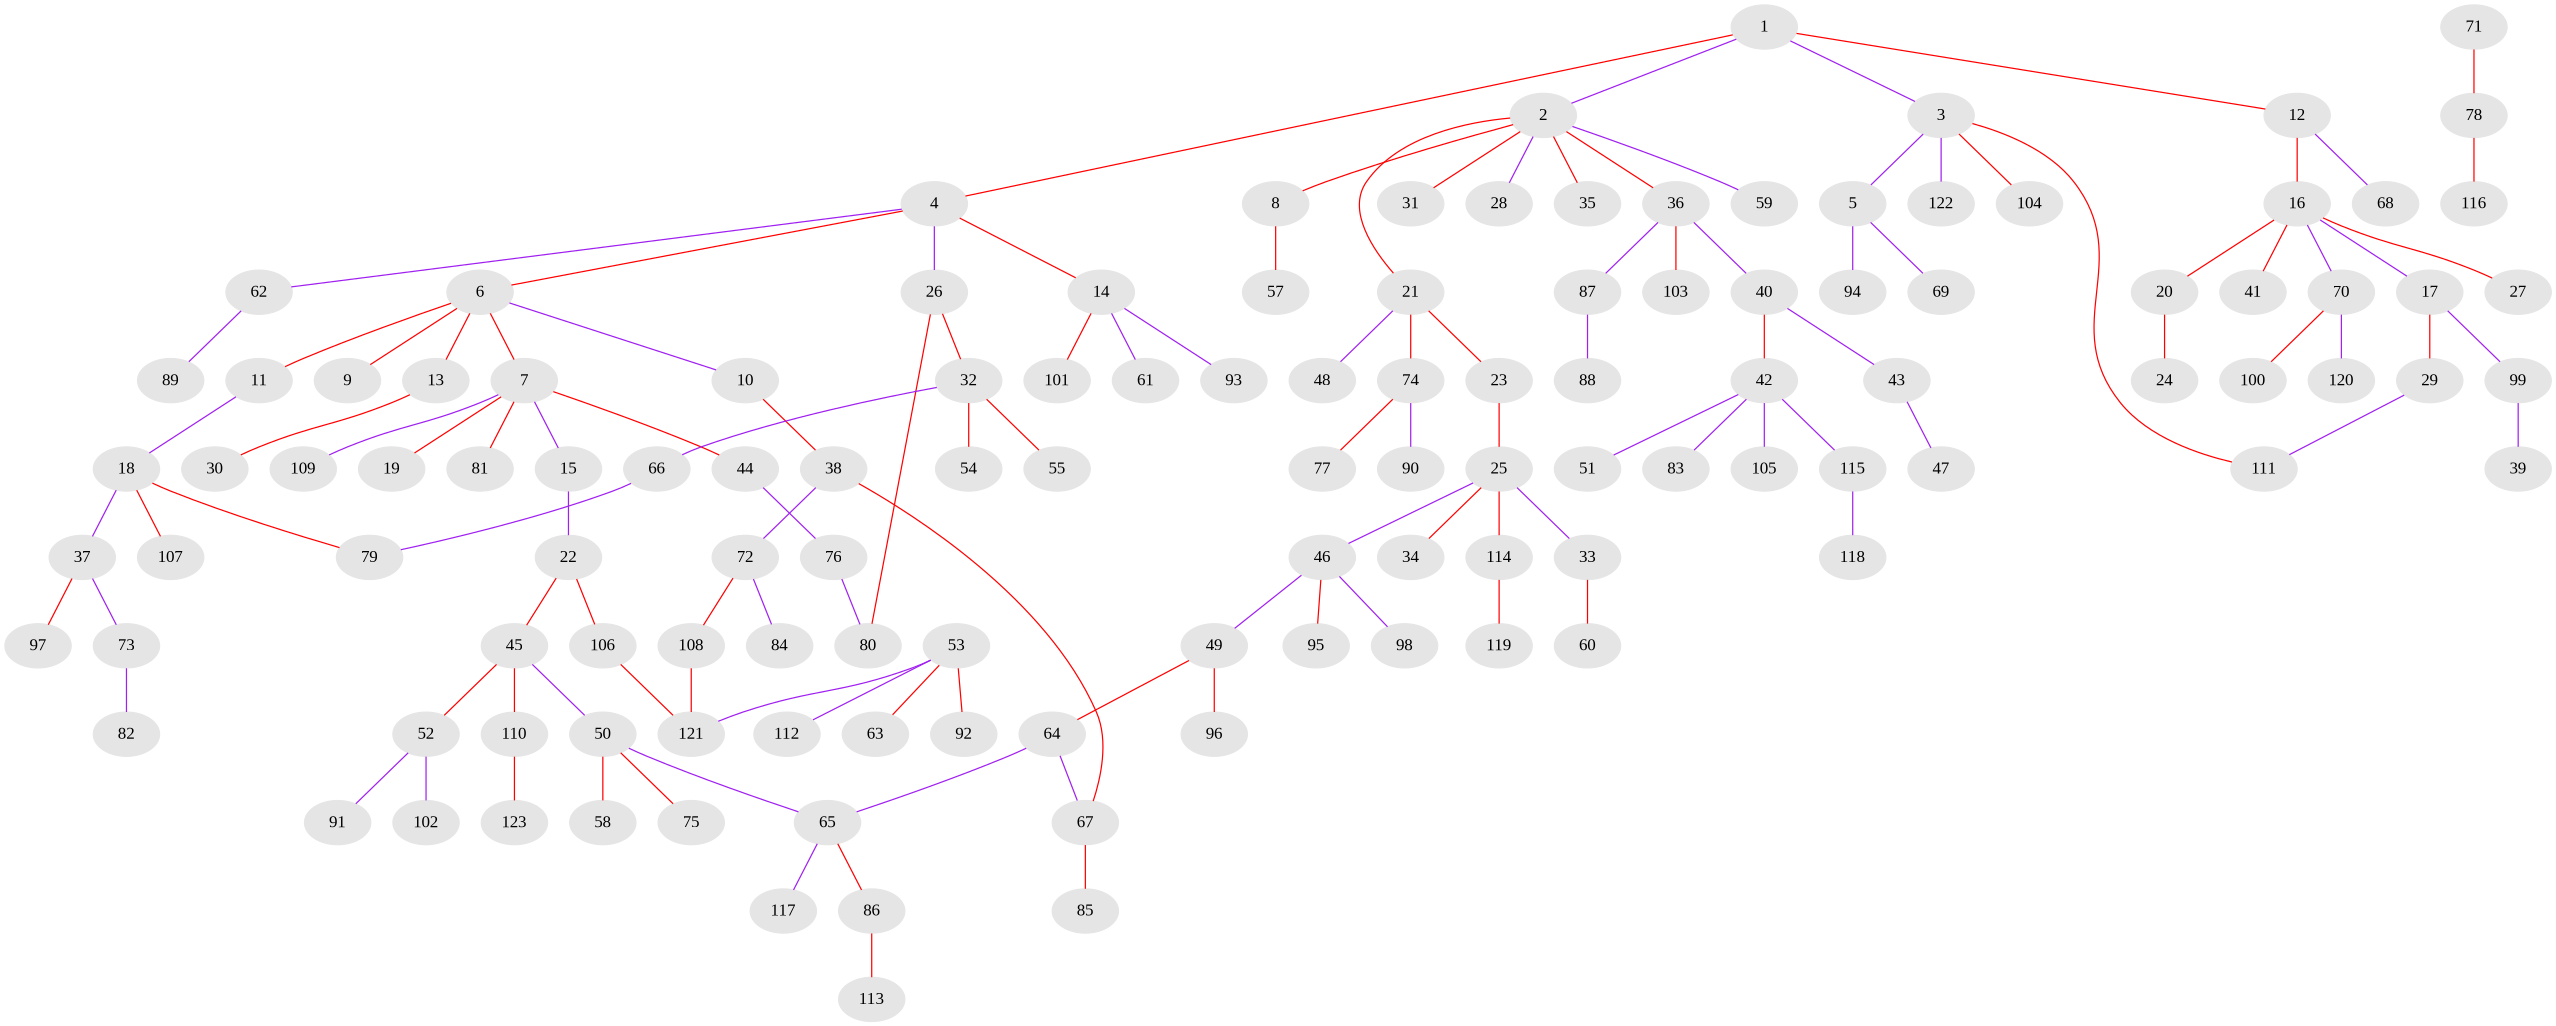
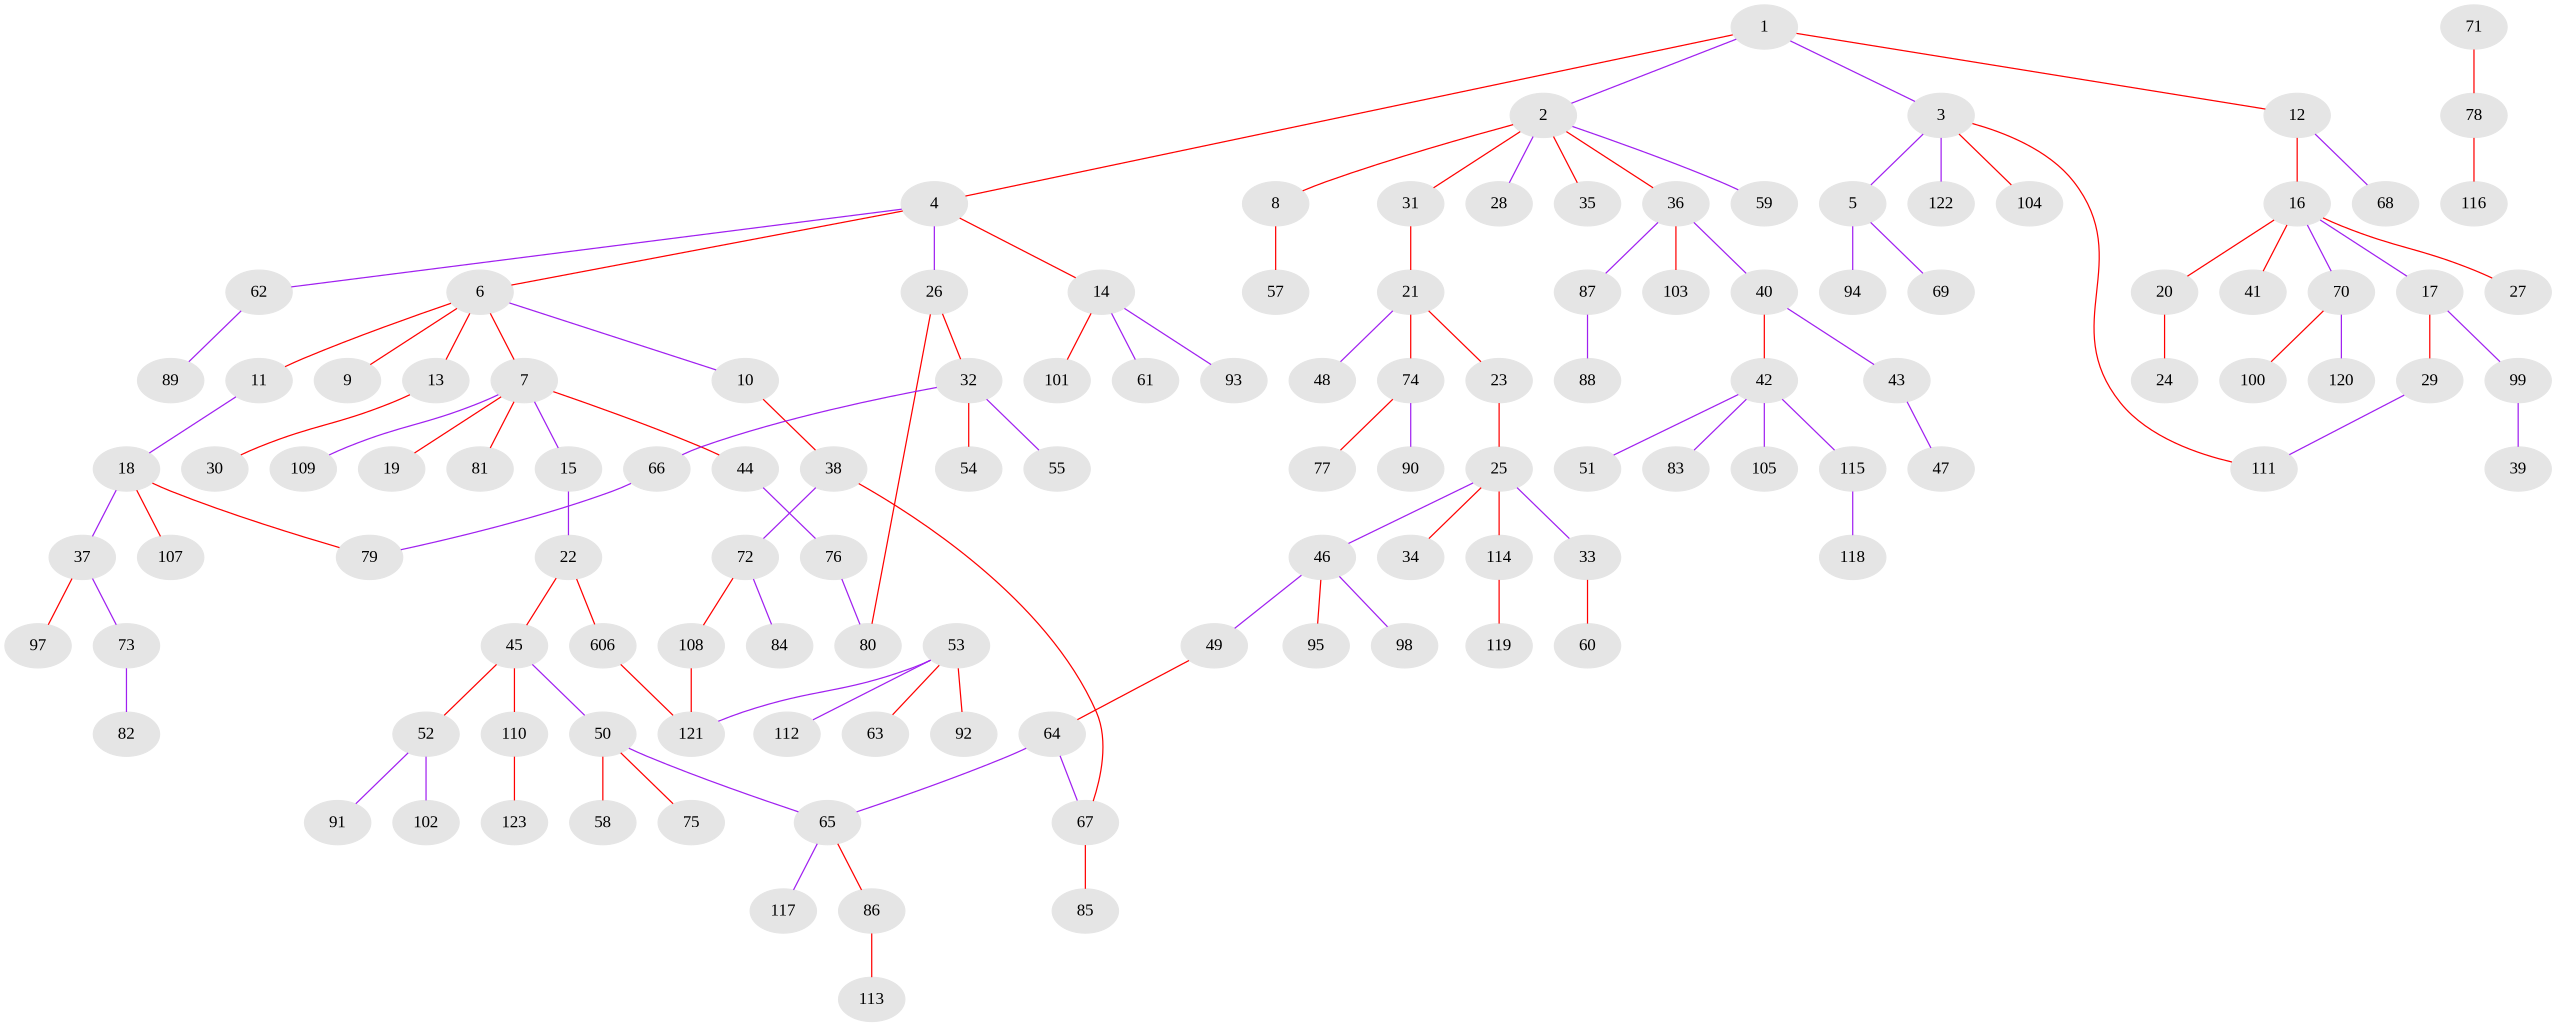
(1373, 174) -> (1411, 248)
(1013, 425) -> (1013, 425)
(603, 646) -> (603, 646)
(1214, 734) -> none
